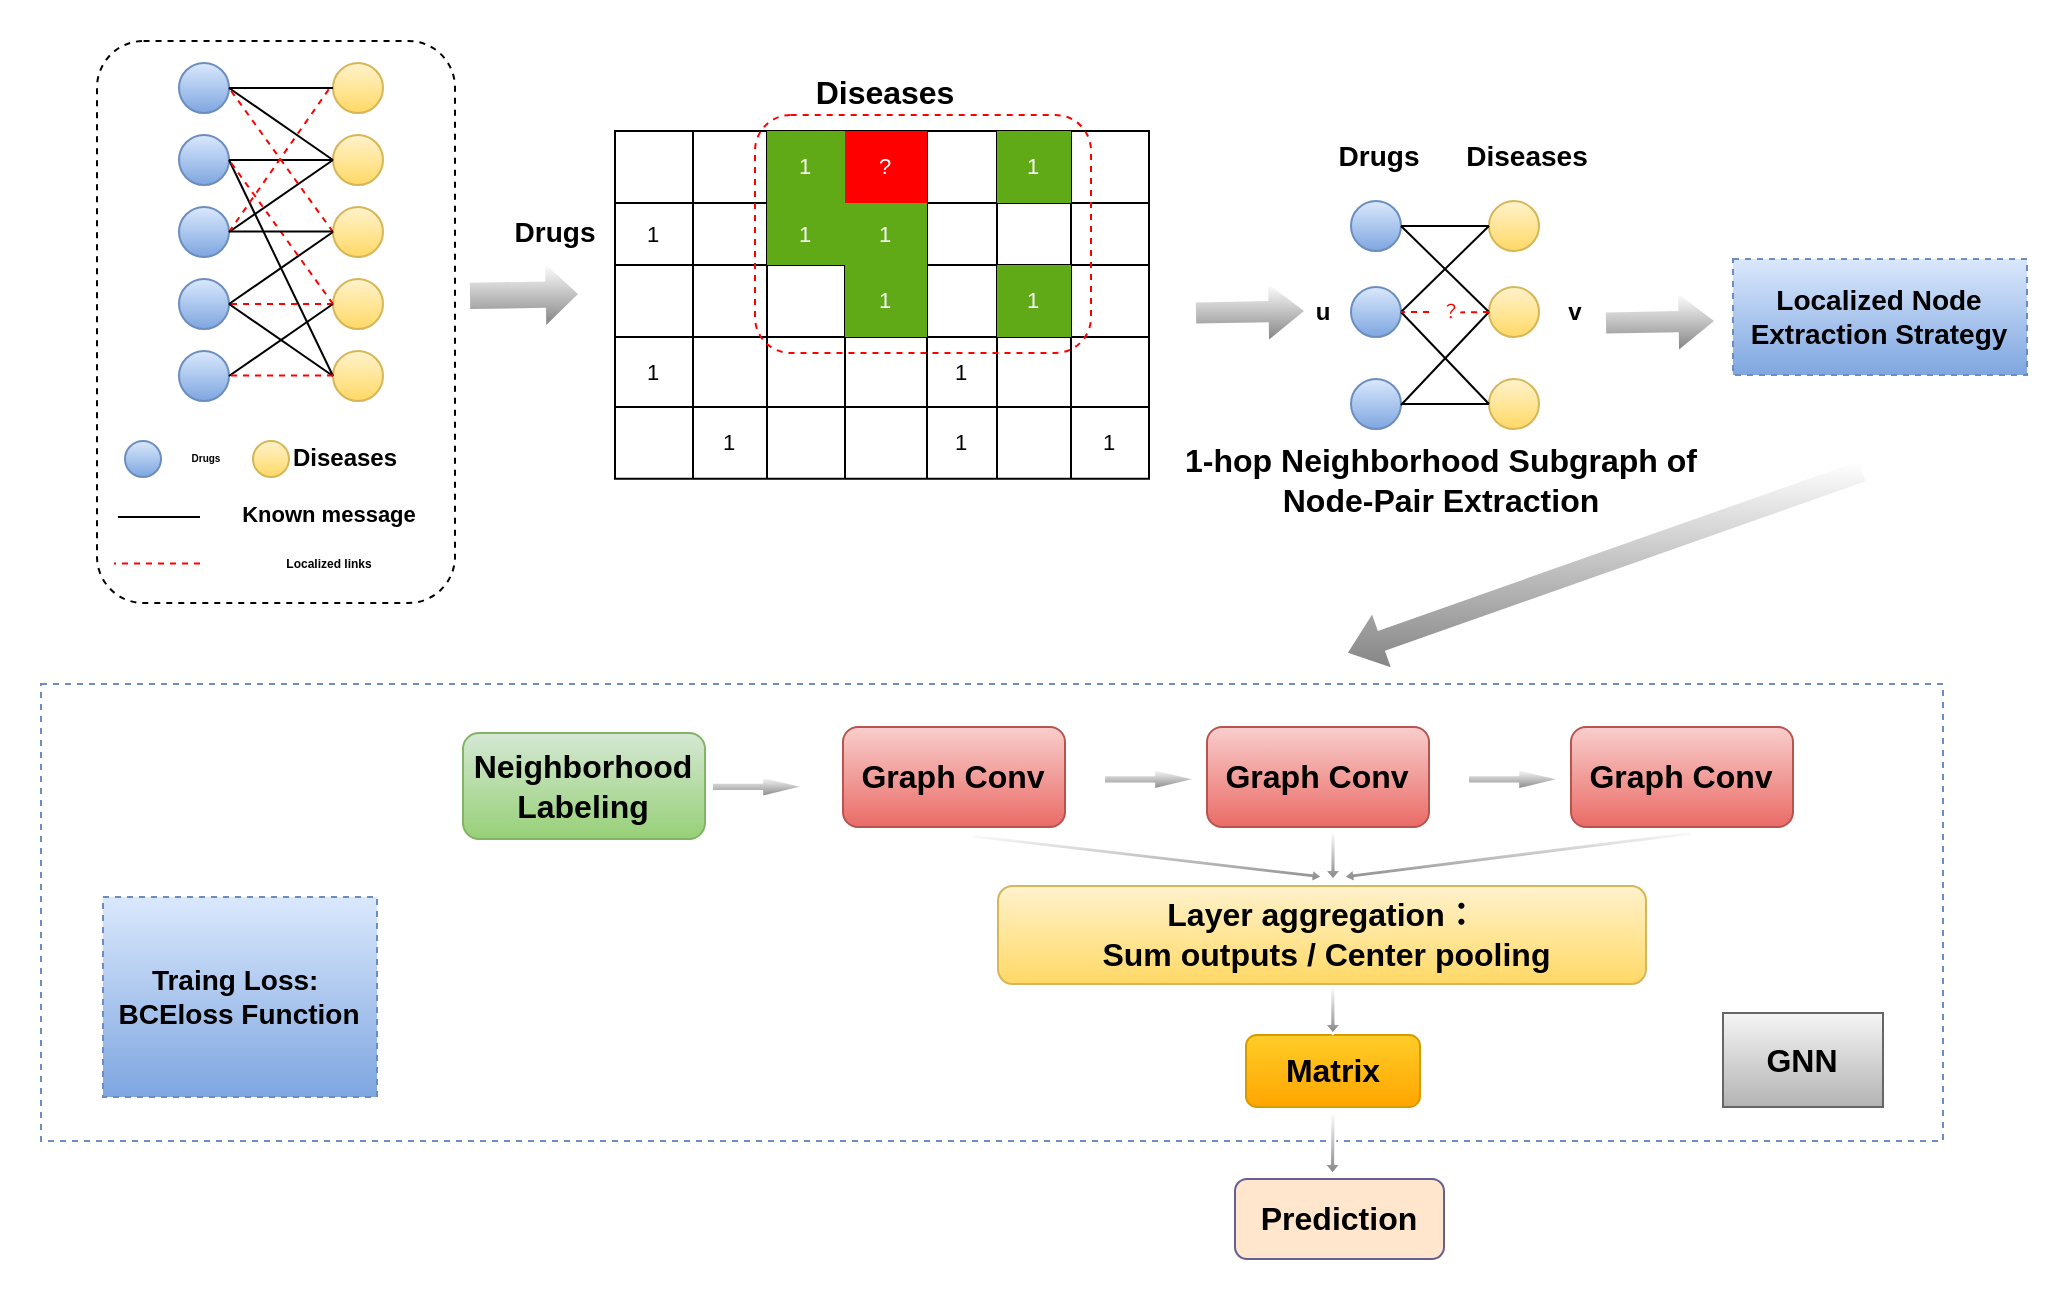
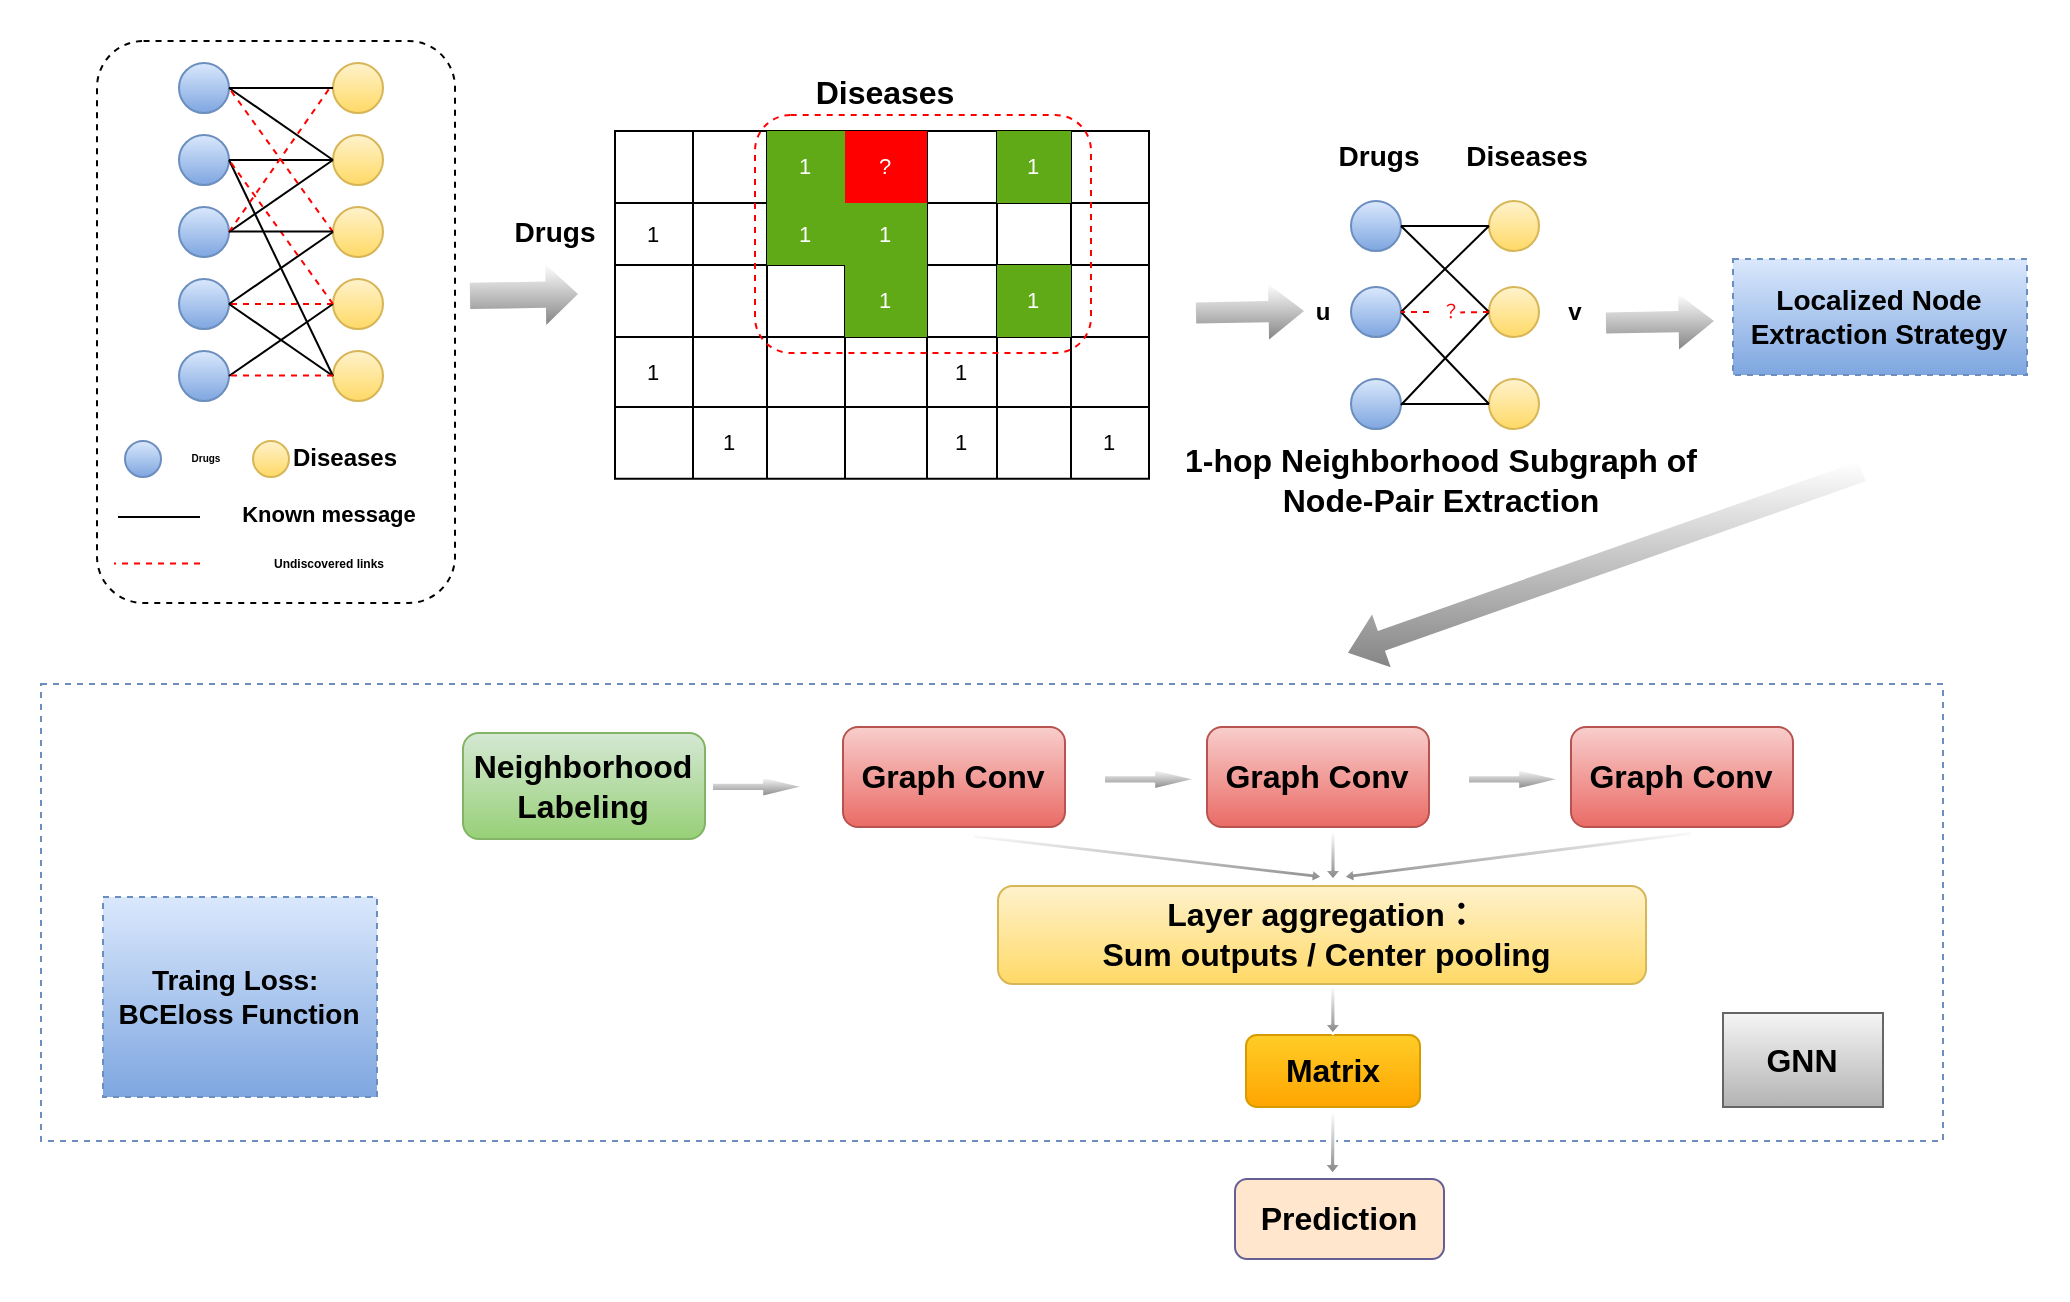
(330, 561) -> (330, 561)
